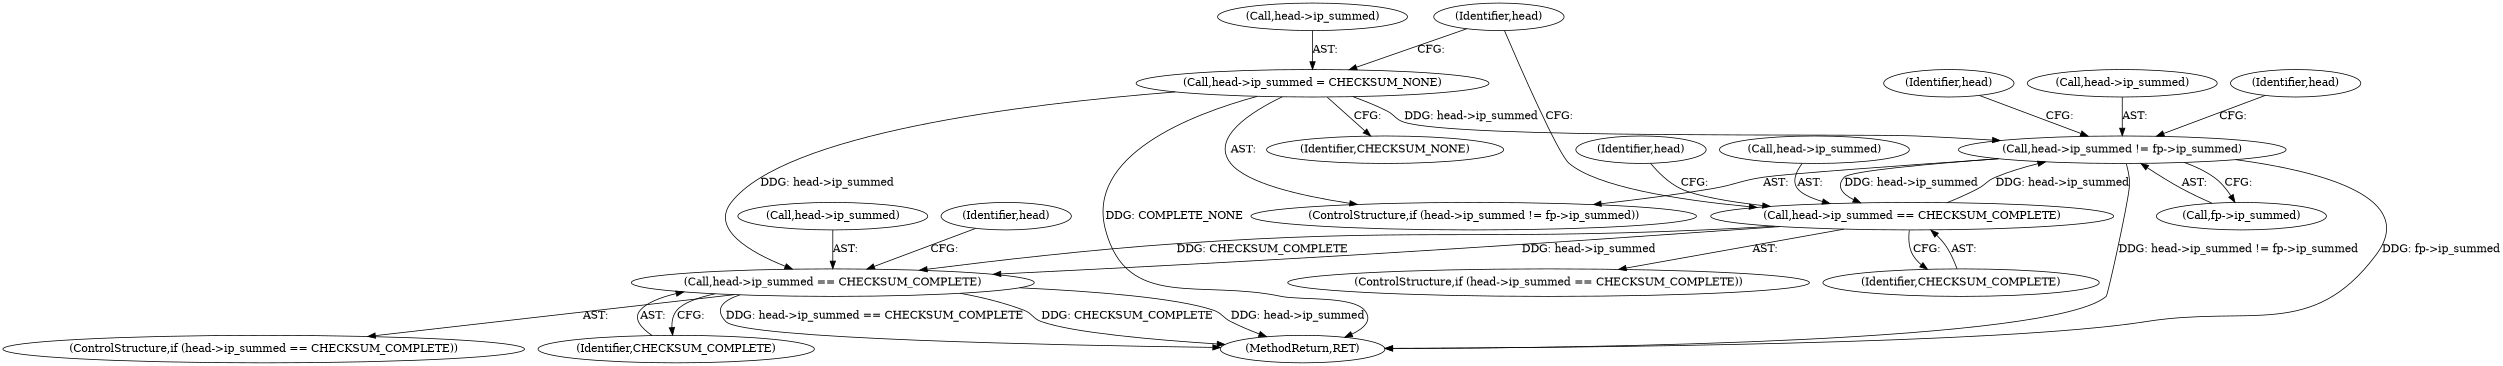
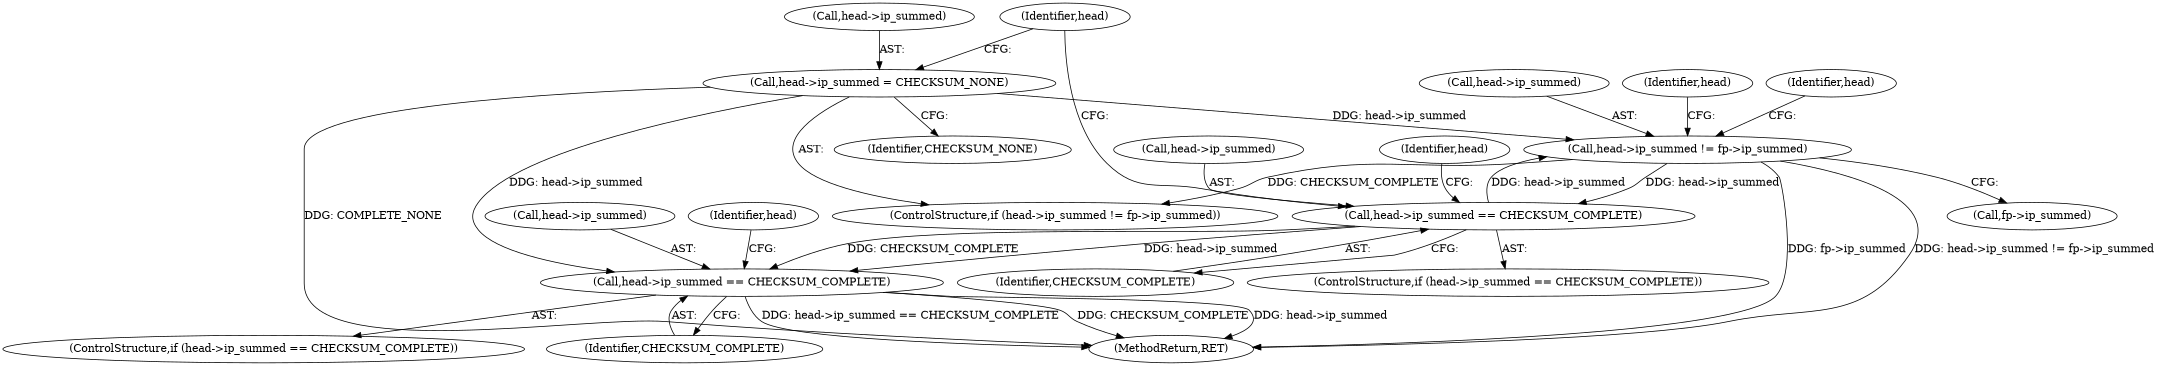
(1778, 183) -> (1353, 183)
(2179, 187) -> none
